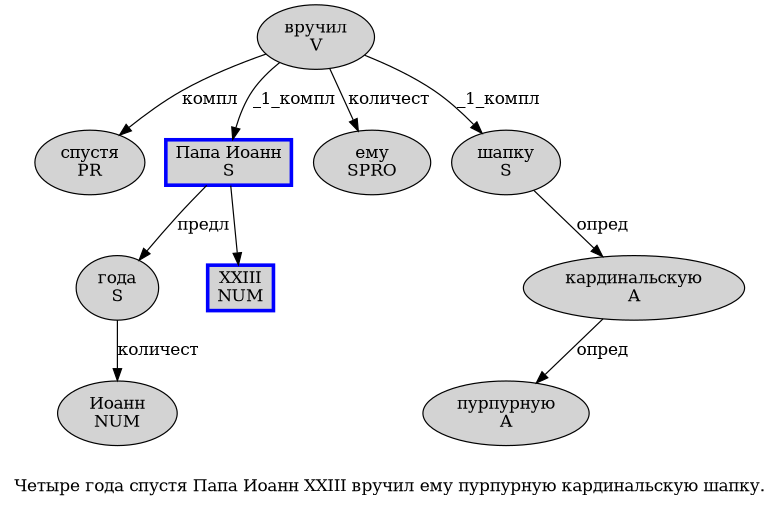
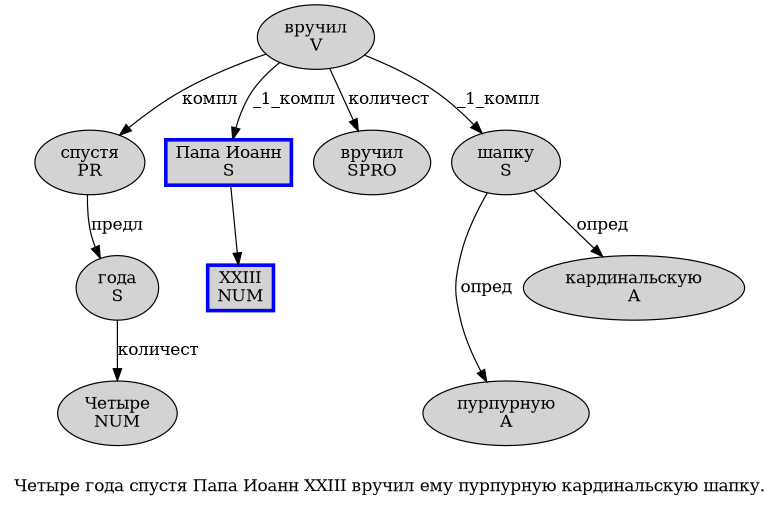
(372, 162) -> (372, 162)
(176, 217) -> (89, 221)
(574, 347) -> (456, 281)
(117, 413) -> (117, 413)
